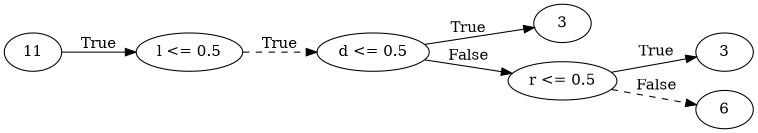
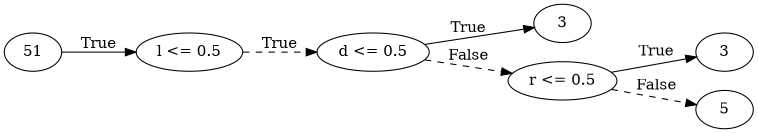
(33, 52) -> (33, 52)
(463, 66) -> (463, 66)
(725, 110) -> (725, 110)
